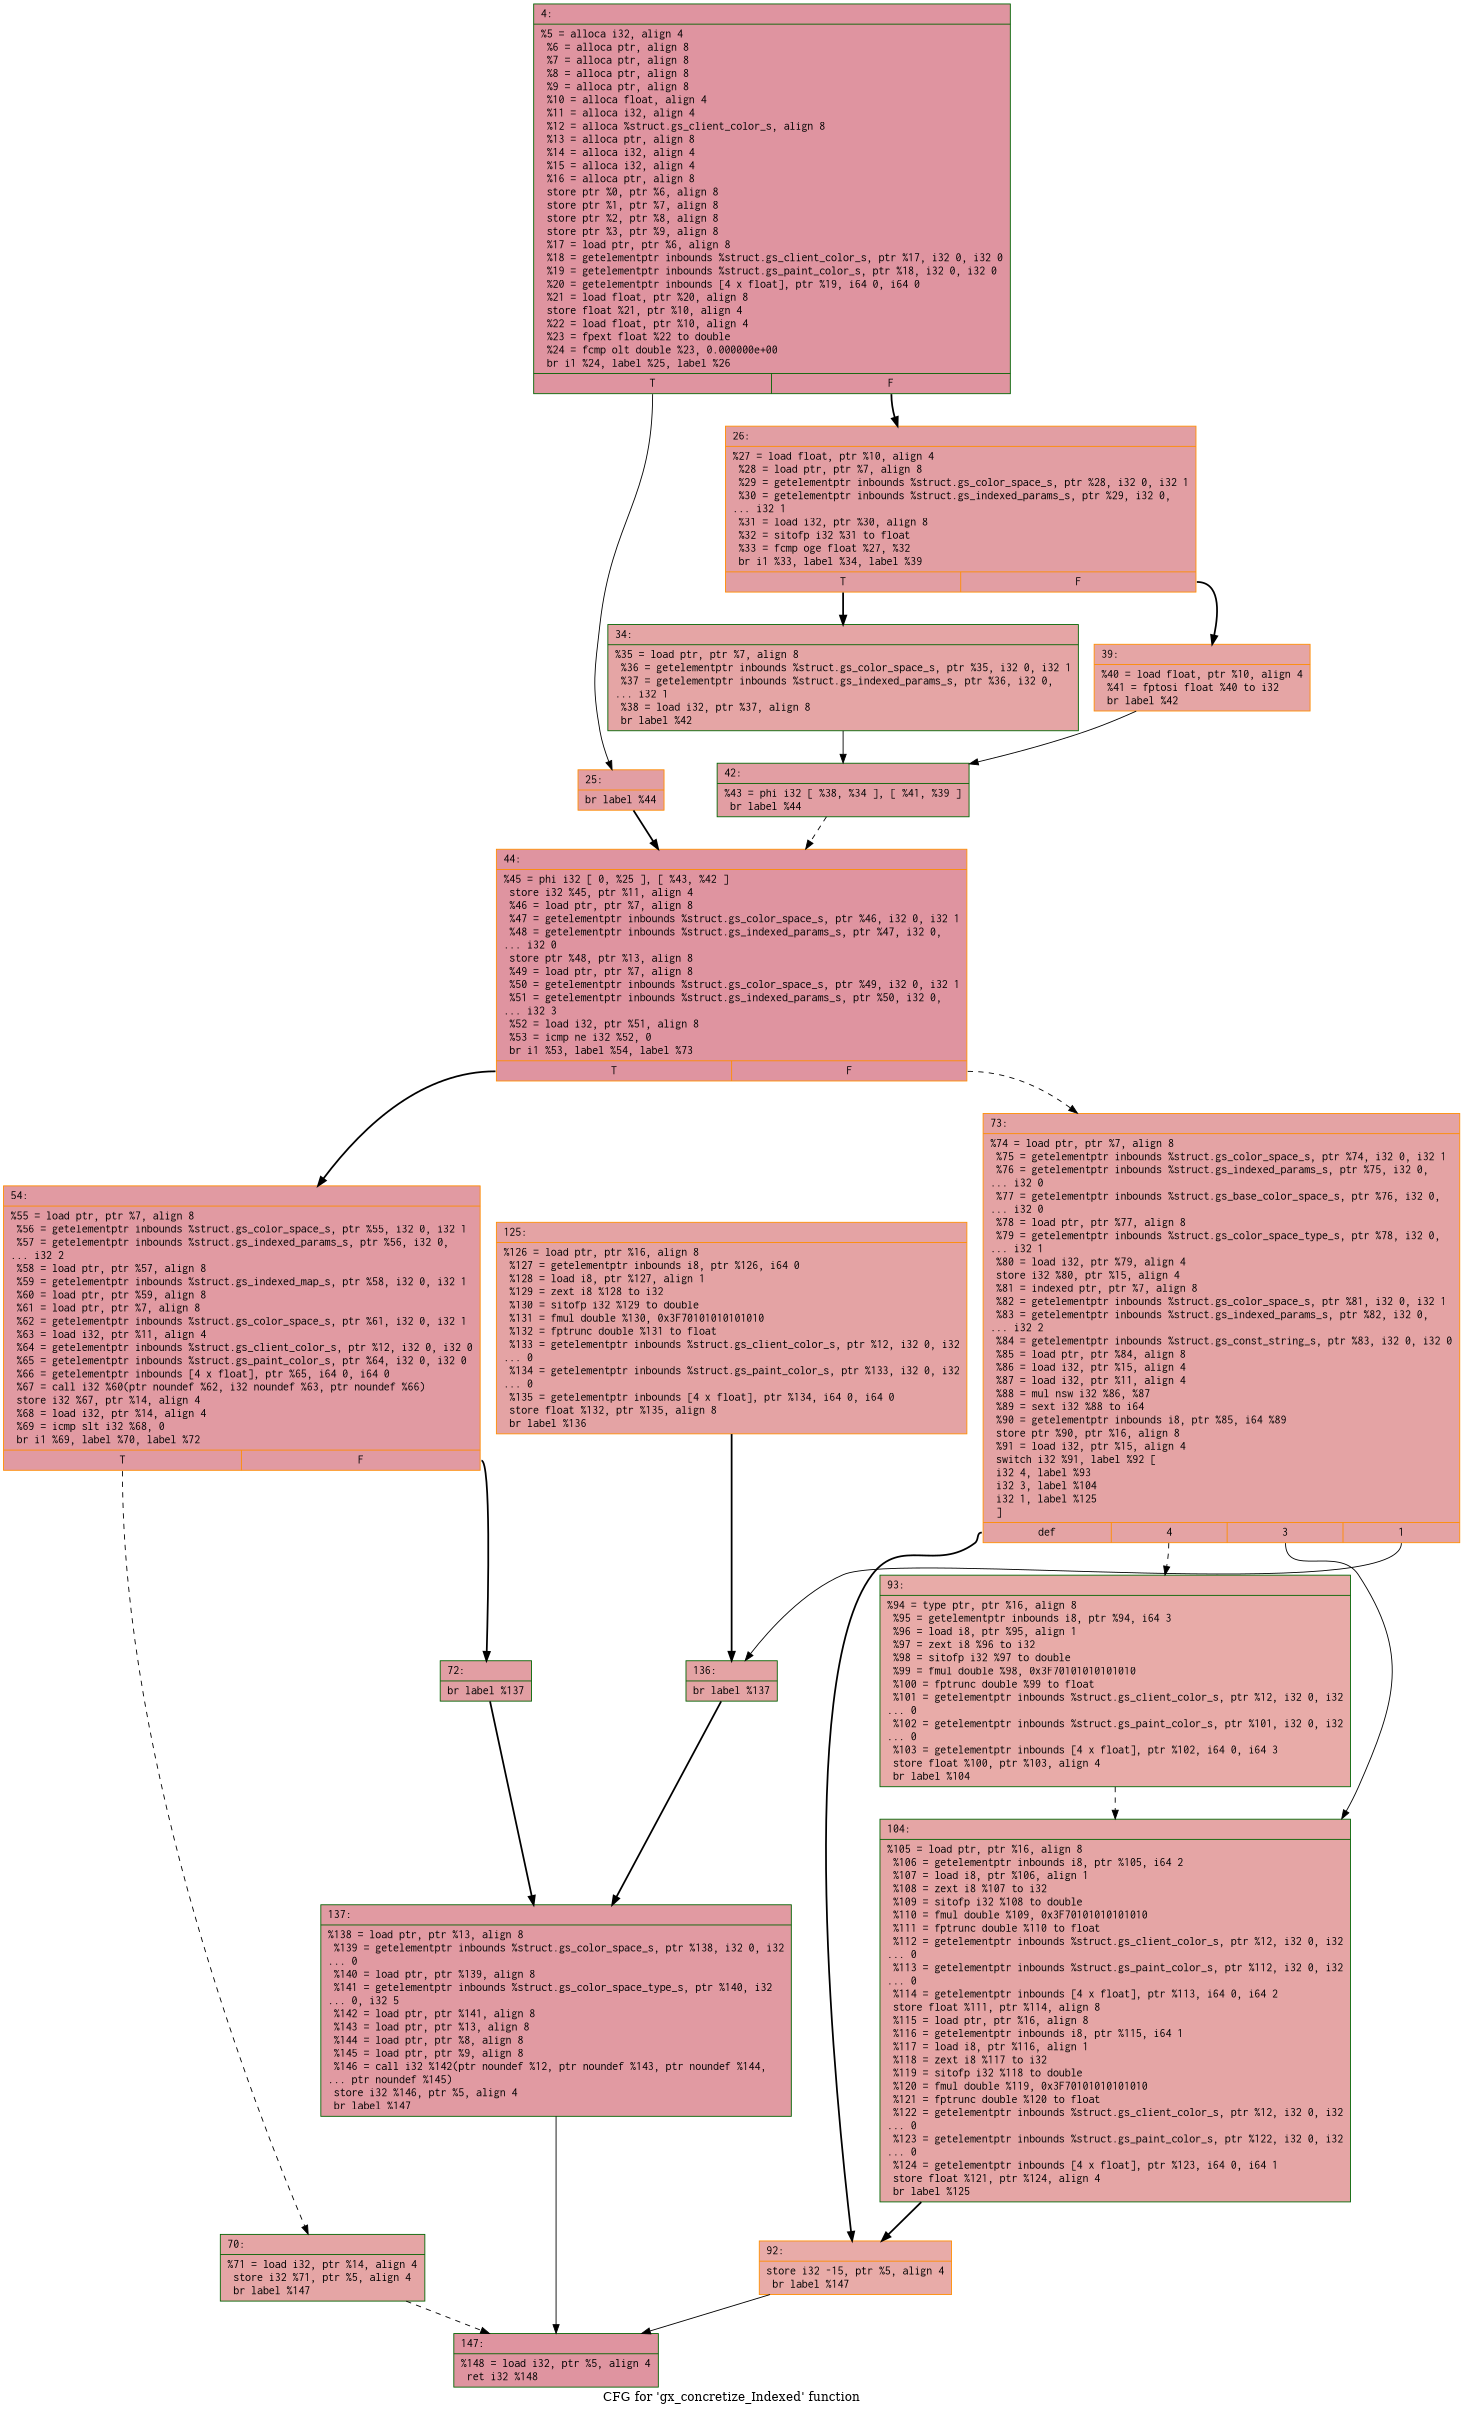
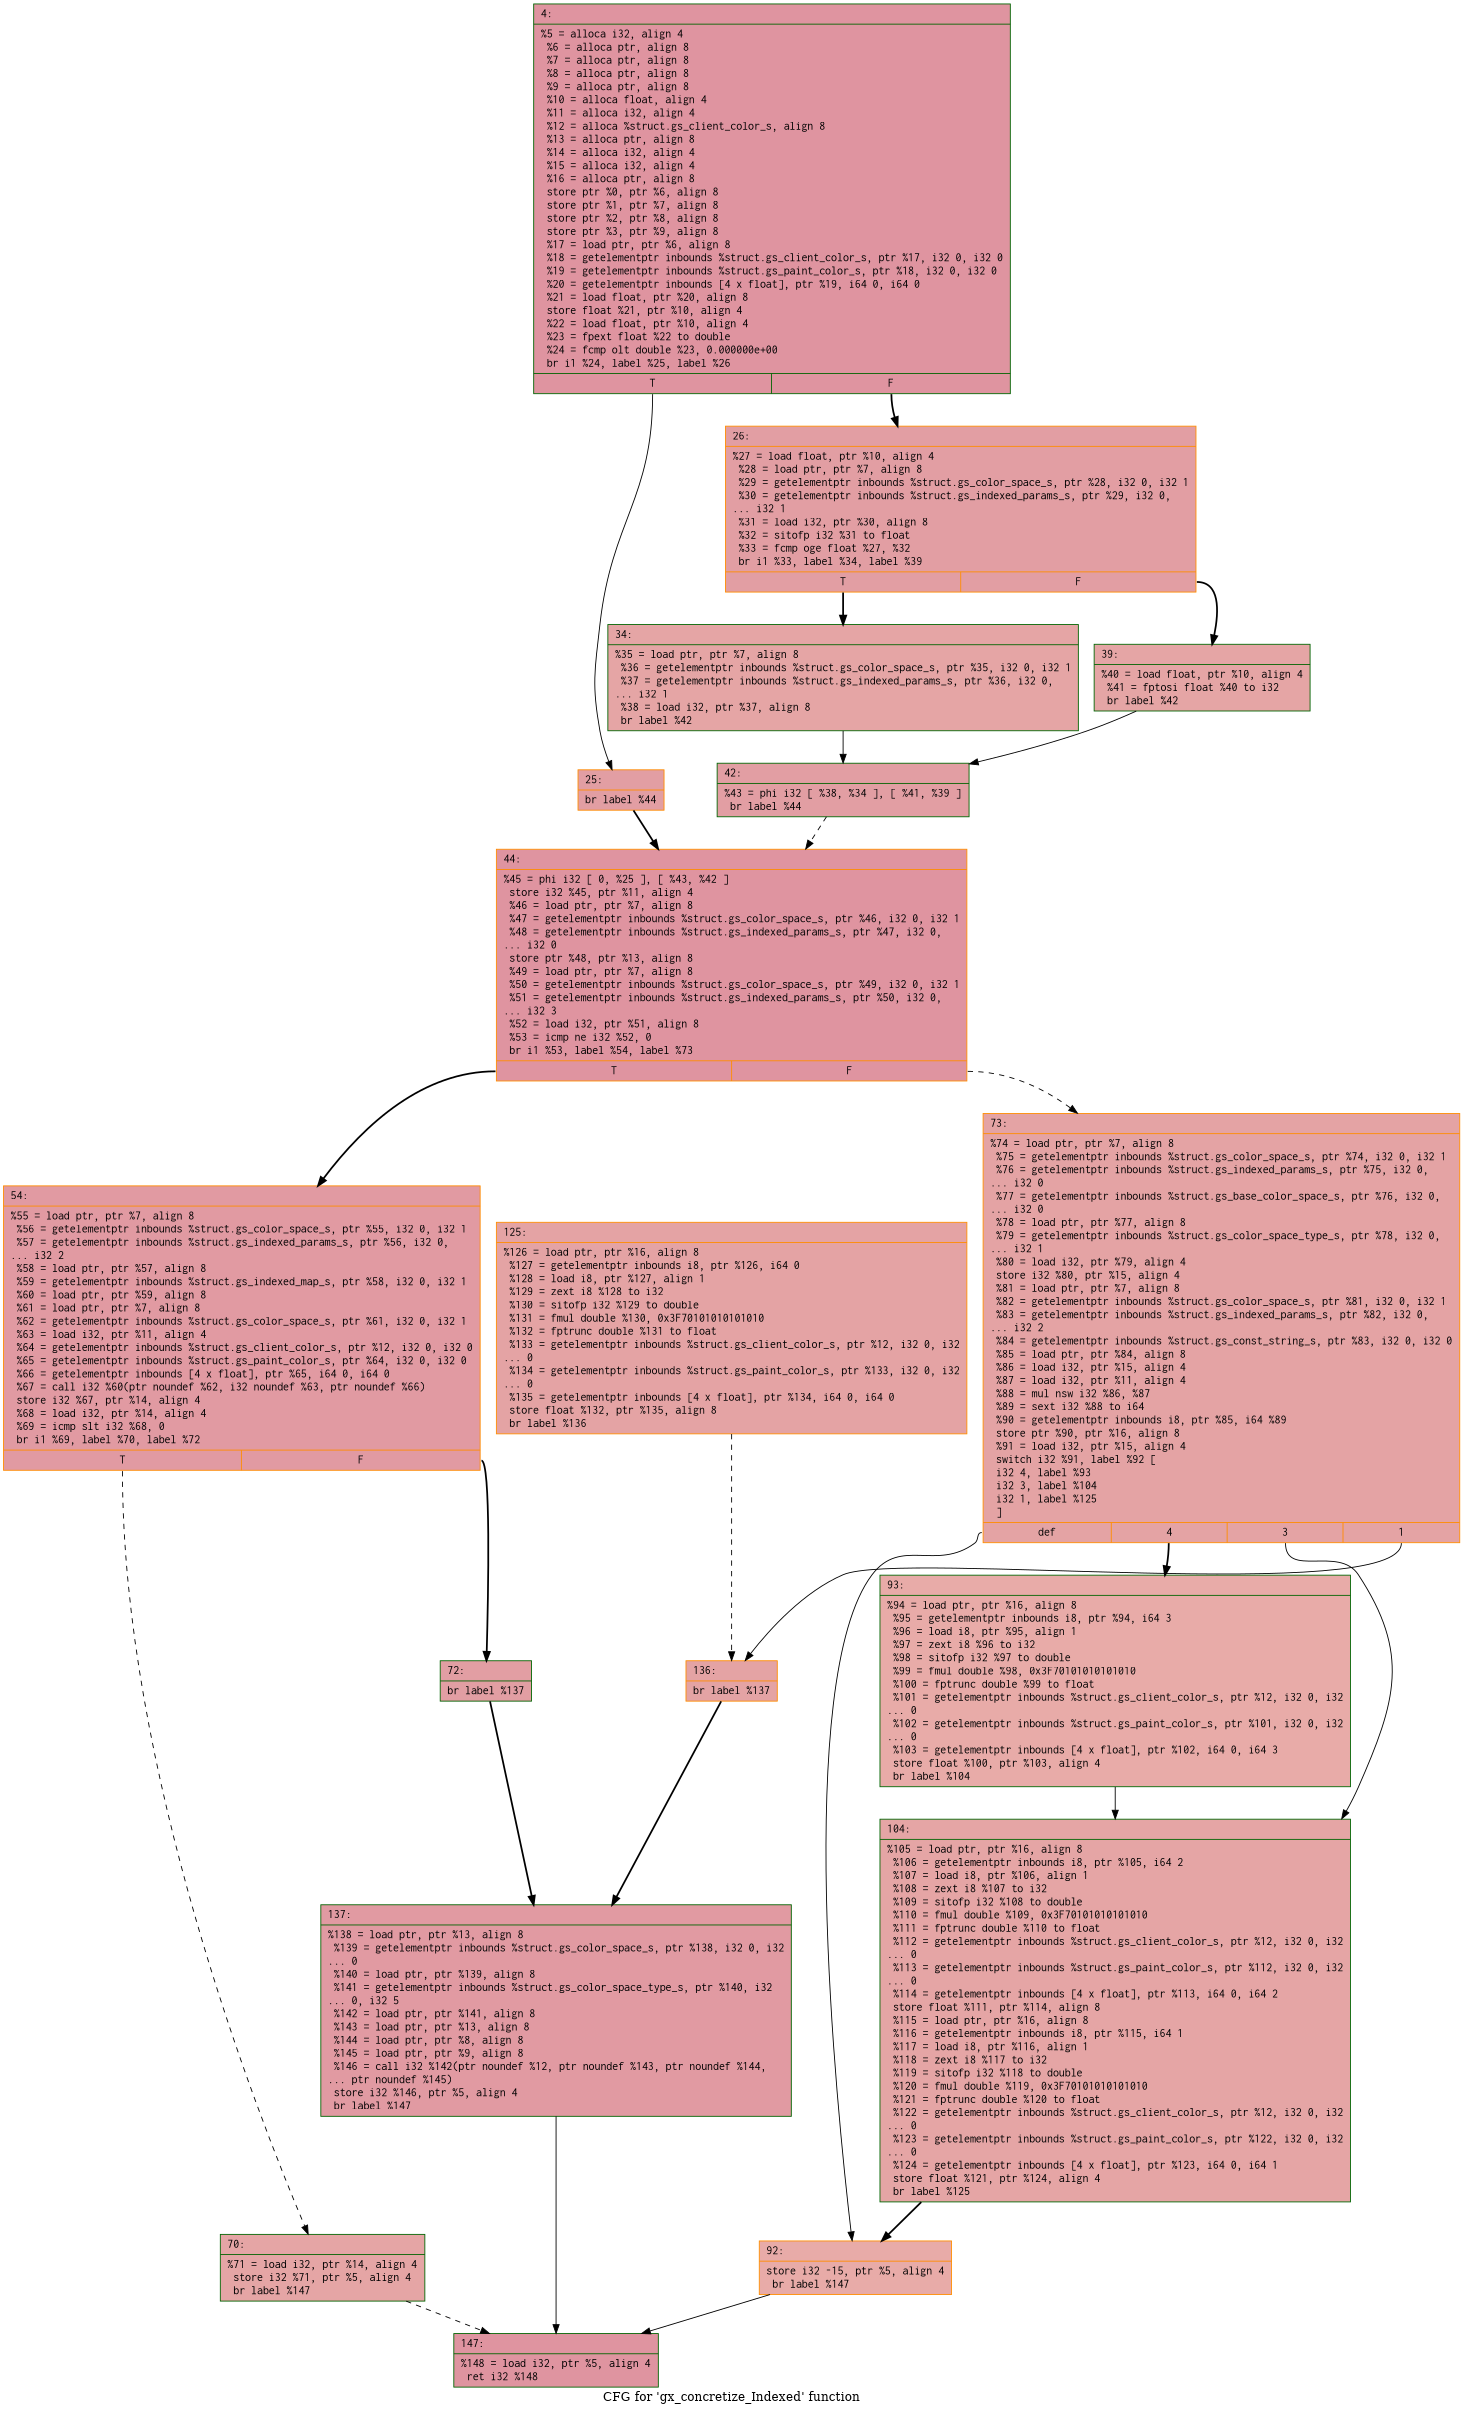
(1202, 678) -> (1202, 678)
(1094, 1288) -> (1085, 1288)
(732, 1543) -> (732, 1543)
(1168, 1555) -> (1168, 1555)
(982, 1605) -> (982, 1605)
(732, 1681) -> (732, 1681)
(1115, 1798) -> (1115, 1798)
(827, 1838) -> (827, 1838)
